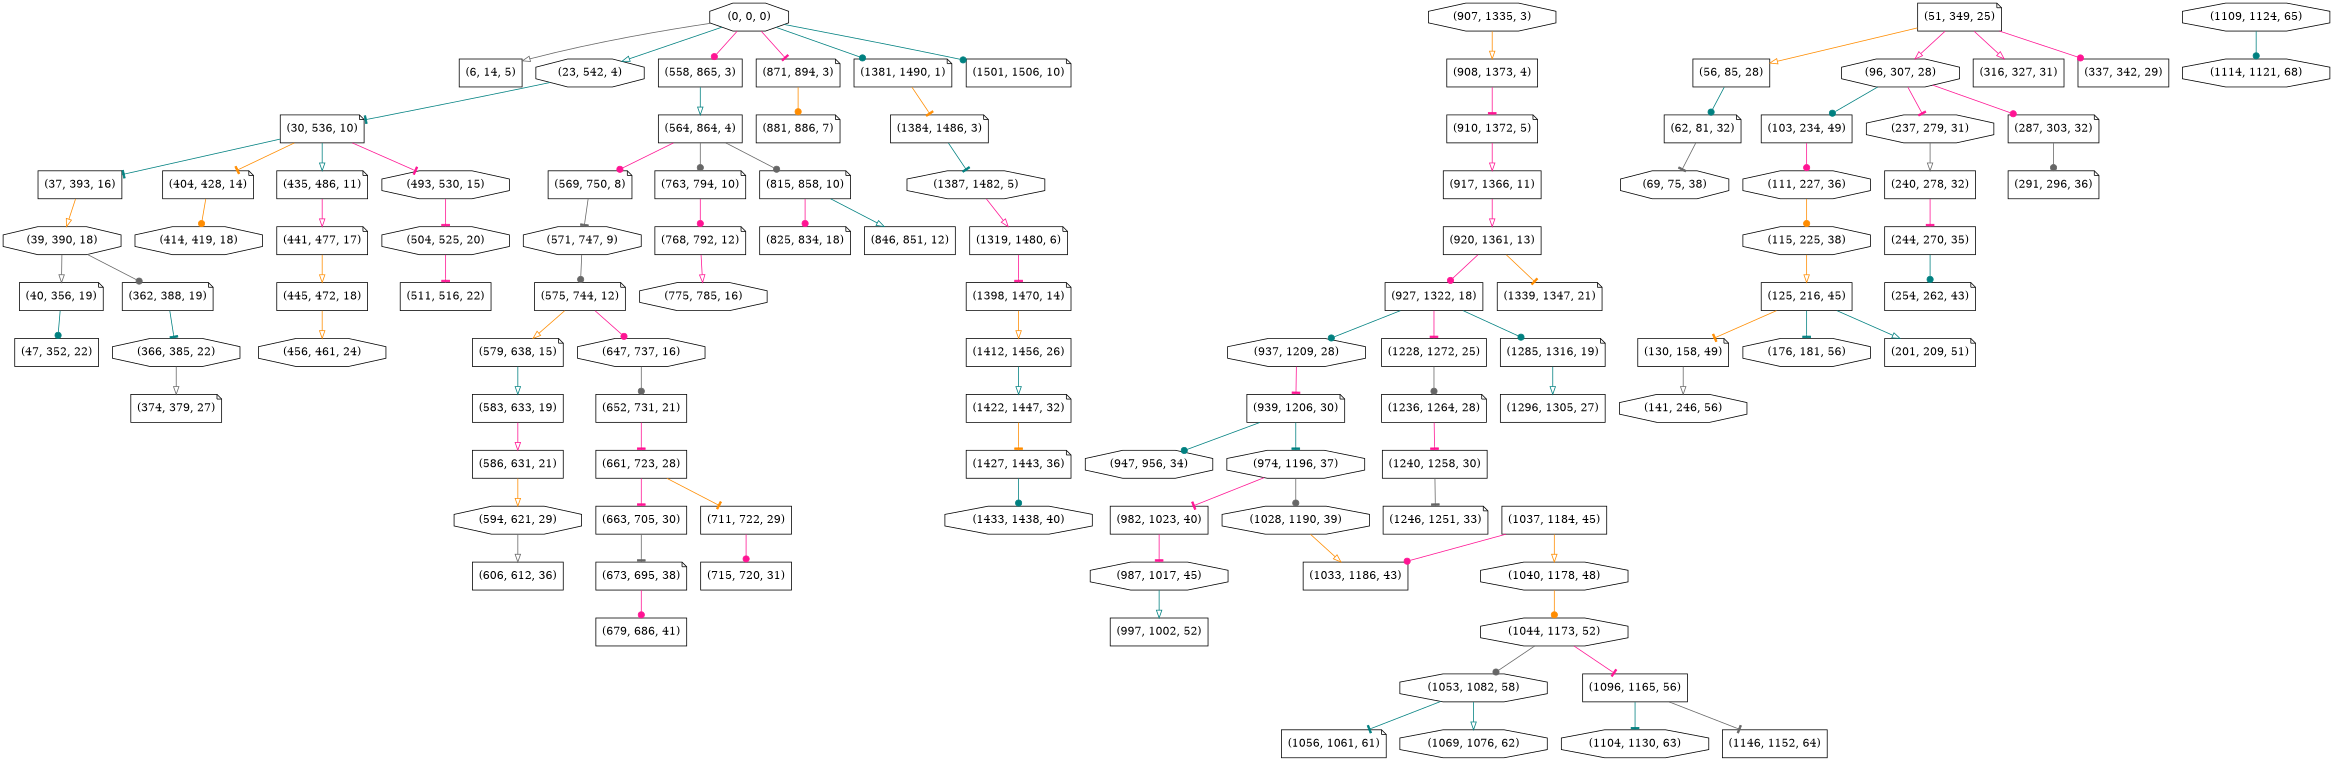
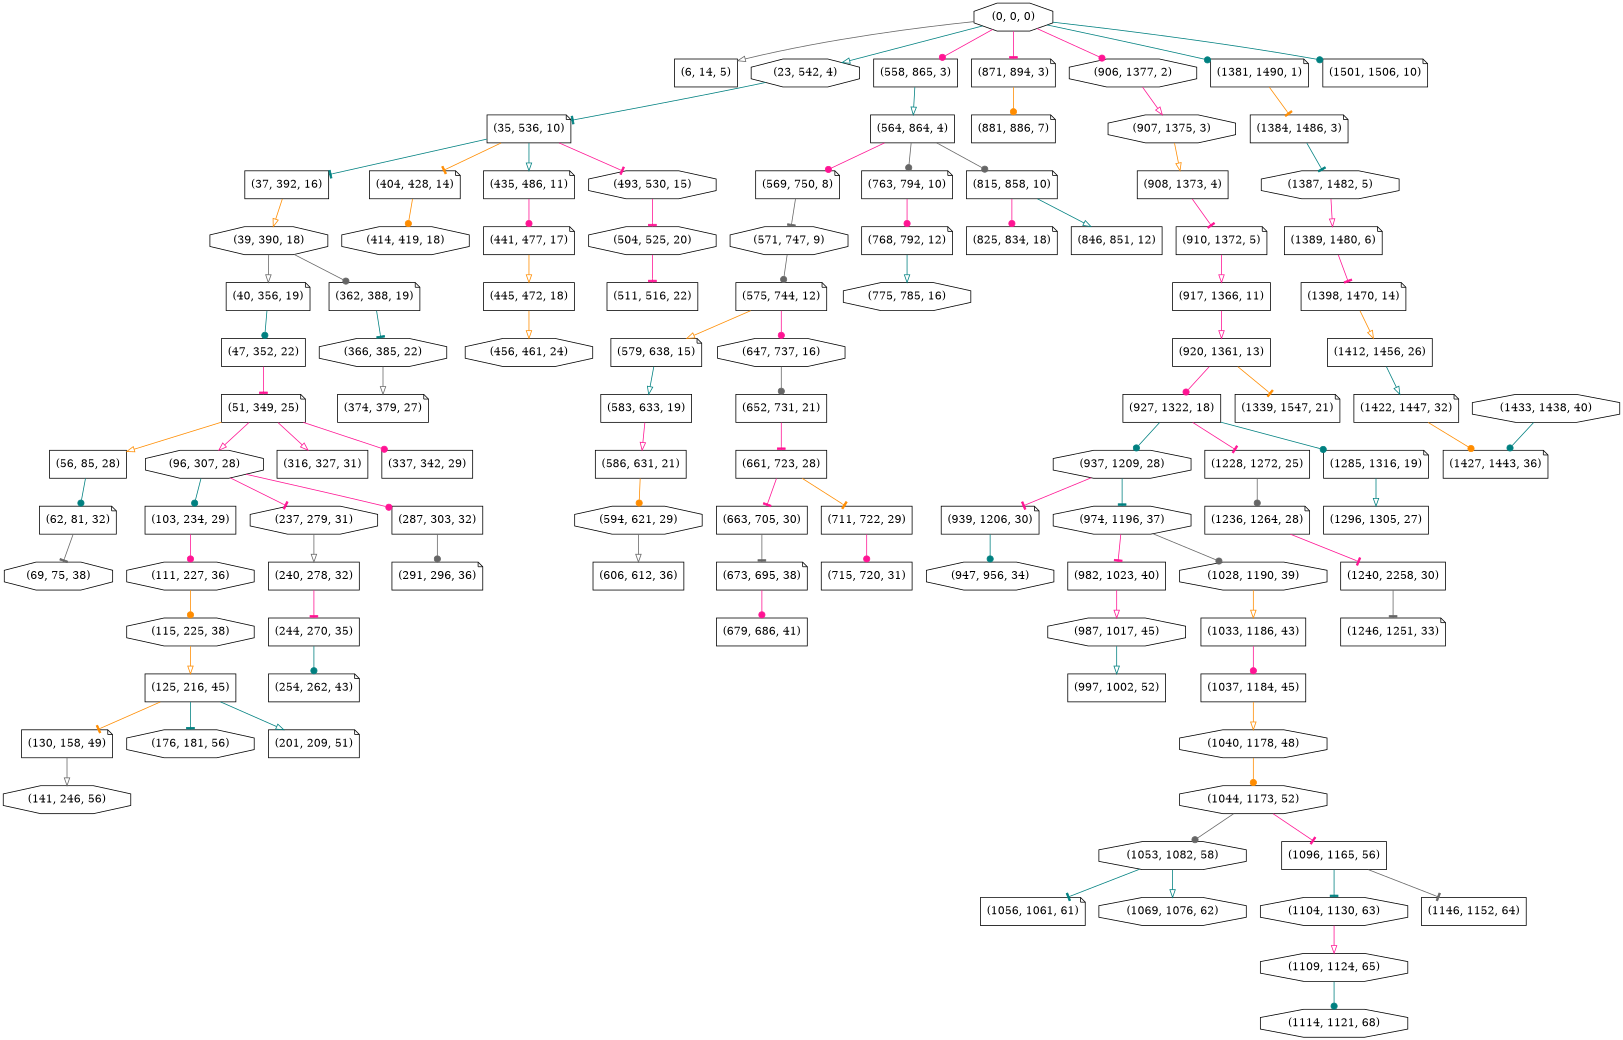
(1492, 17) -> (1172, 129)
none -> (1133, 73)
(322, 129) -> (529, 129)
(1807, 129) -> (190, 520)
(2054, 129) -> (437, 520)
(80, 185) -> (287, 185)
(322, 209) -> (529, 210)
(1019, 241) -> (1333, 241)
(702, 265) -> (907, 265)
(1550, 297) -> (1287, 408)
none -> (263, 379)
(1019, 434) -> (1448, 435)
(1296, 434) -> (1122, 490)
(1435, 464) -> (1393, 576)
(518, 488) -> (640, 489)
(1019, 489) -> (1523, 434)
(1159, 546) -> (1117, 600)
(1458, 547) -> (1253, 657)
none -> (1334, 936)
